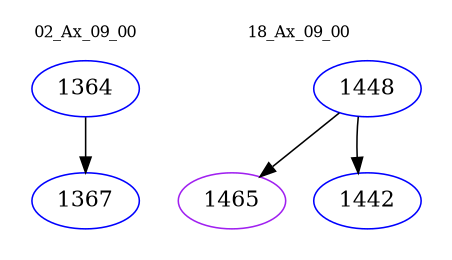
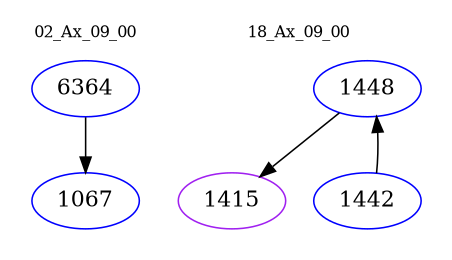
(86, 89) -> (86, 89)
(357, 137) -> (378, 153)
(86, 201) -> (86, 201)
(232, 201) -> (232, 201)
